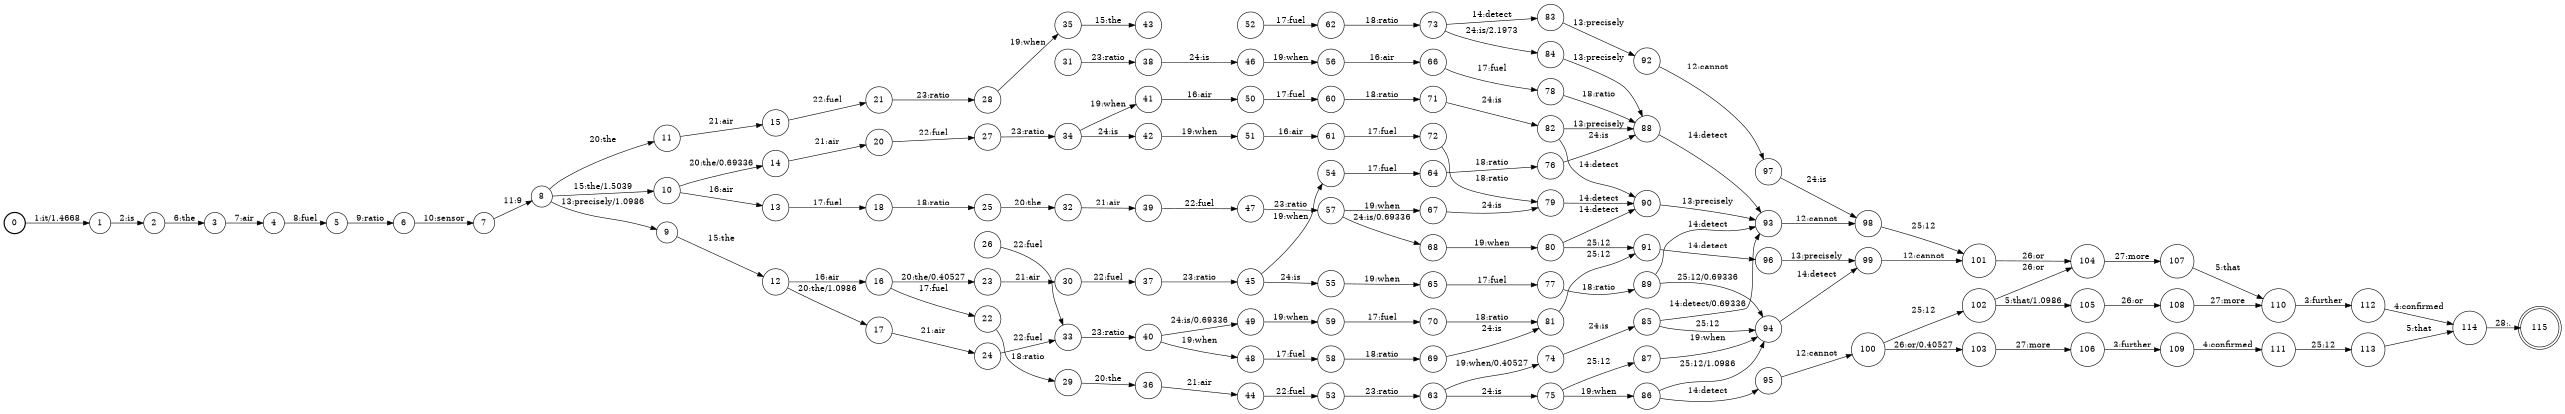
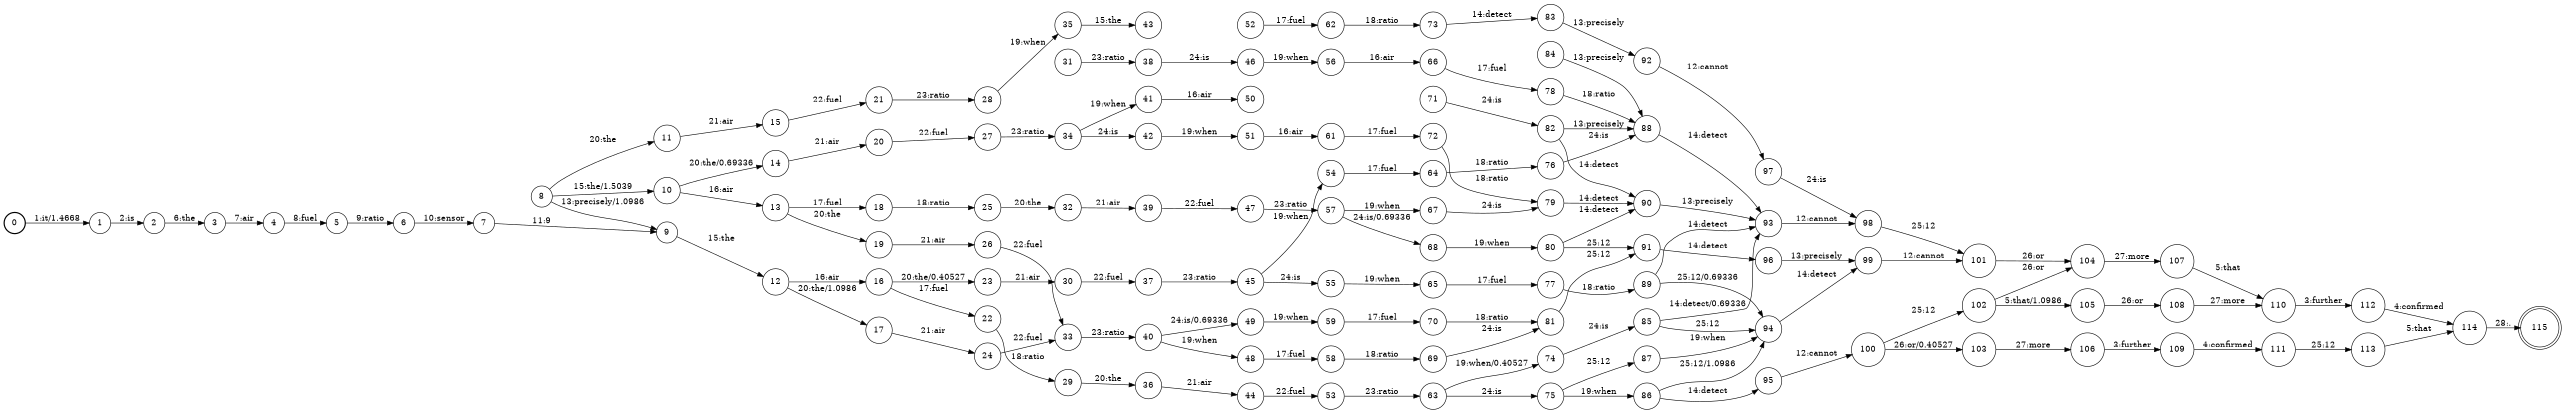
(1488, 44) -> none
(1331, 99) -> none
(510, 211) -> (573, 228)
none -> (879, 245)
